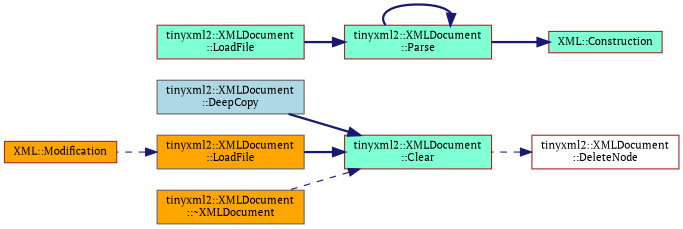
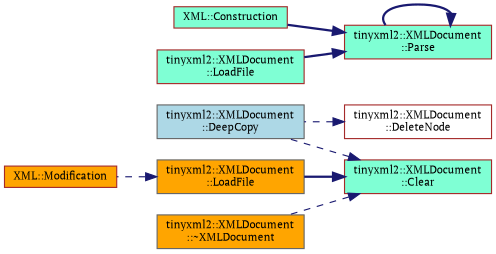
(514, 42) -> (310, 28)
(319, 123) -> (319, 148)
(506, 152) -> (319, 122)
